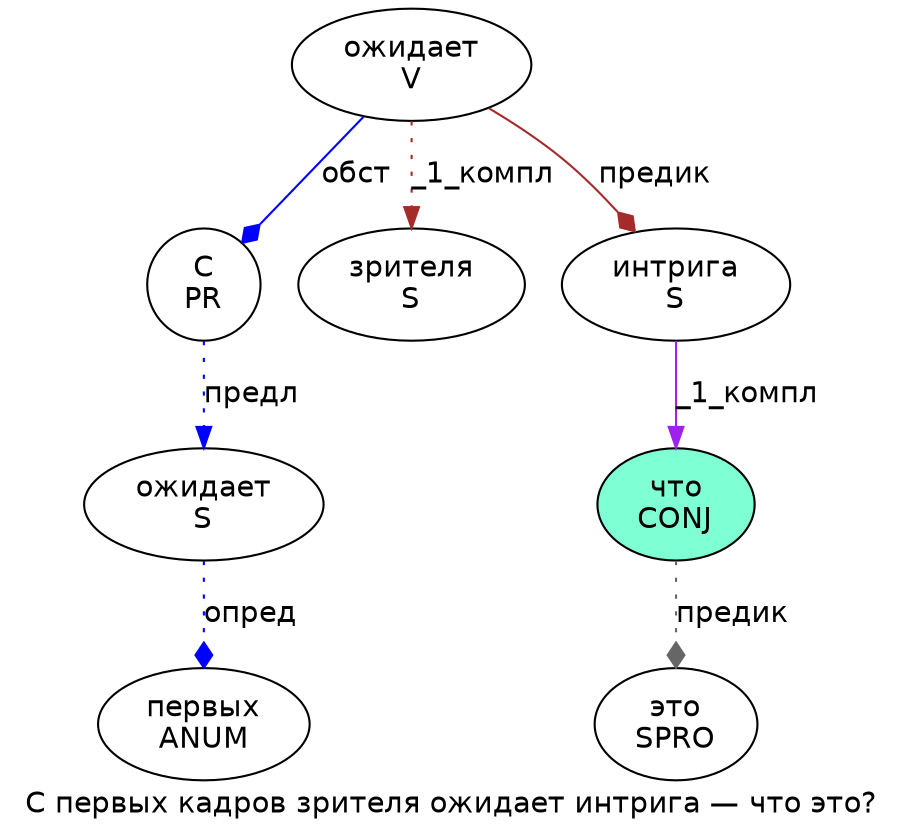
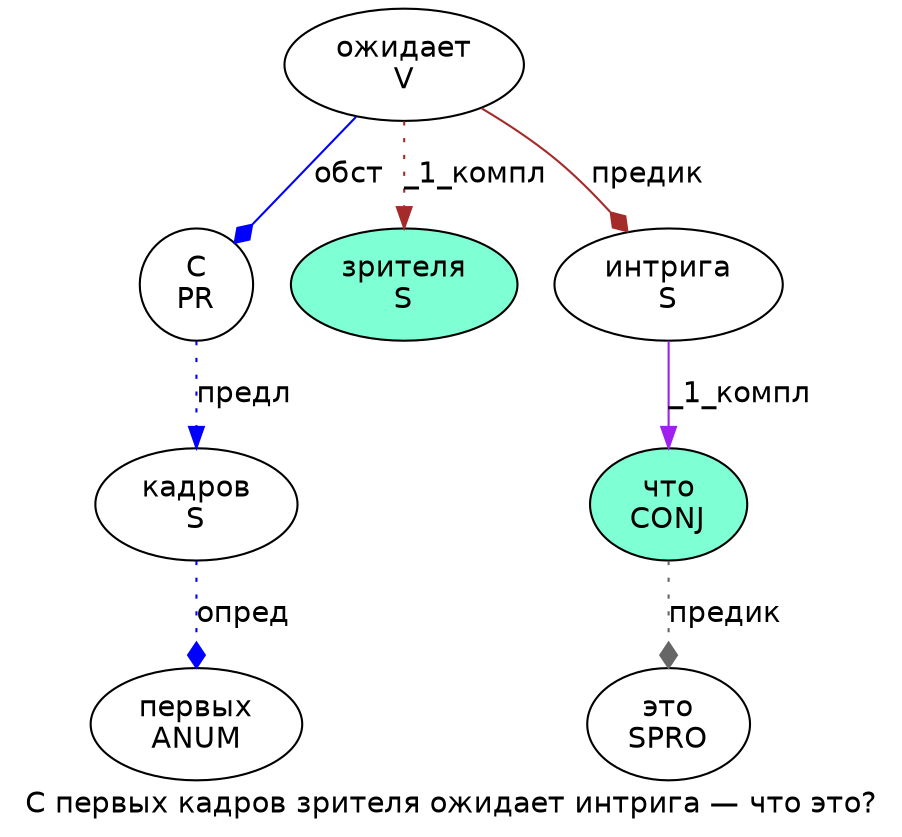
(412, 285) -> (404, 285)
(204, 504) -> (196, 504)
